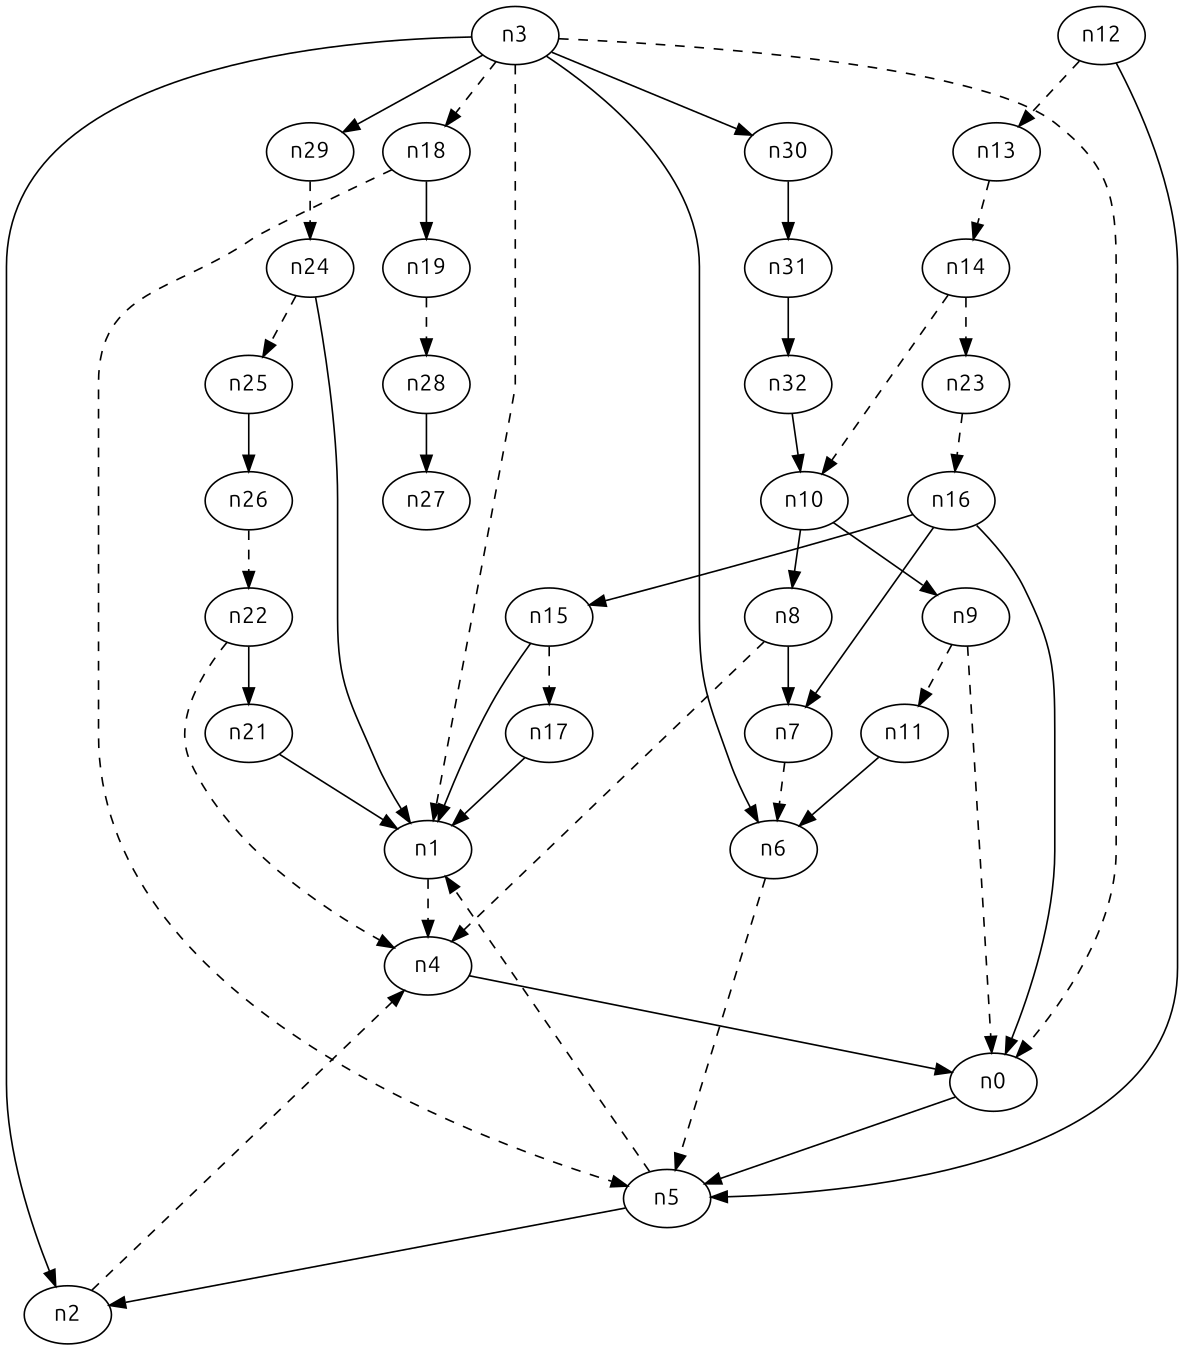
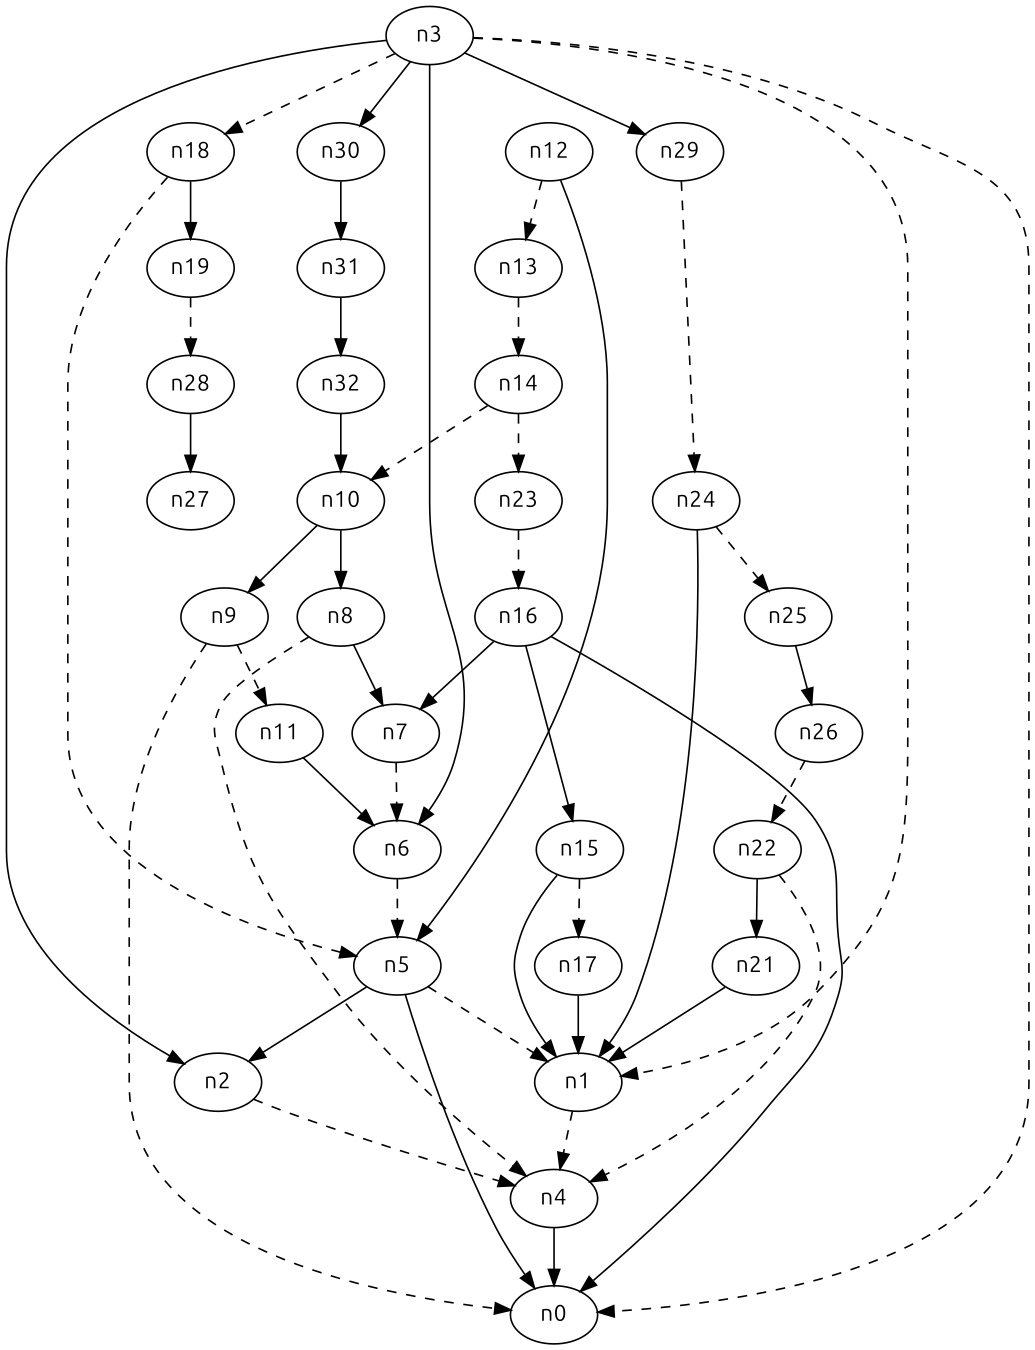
(838, 1138) -> (456, 1139)
